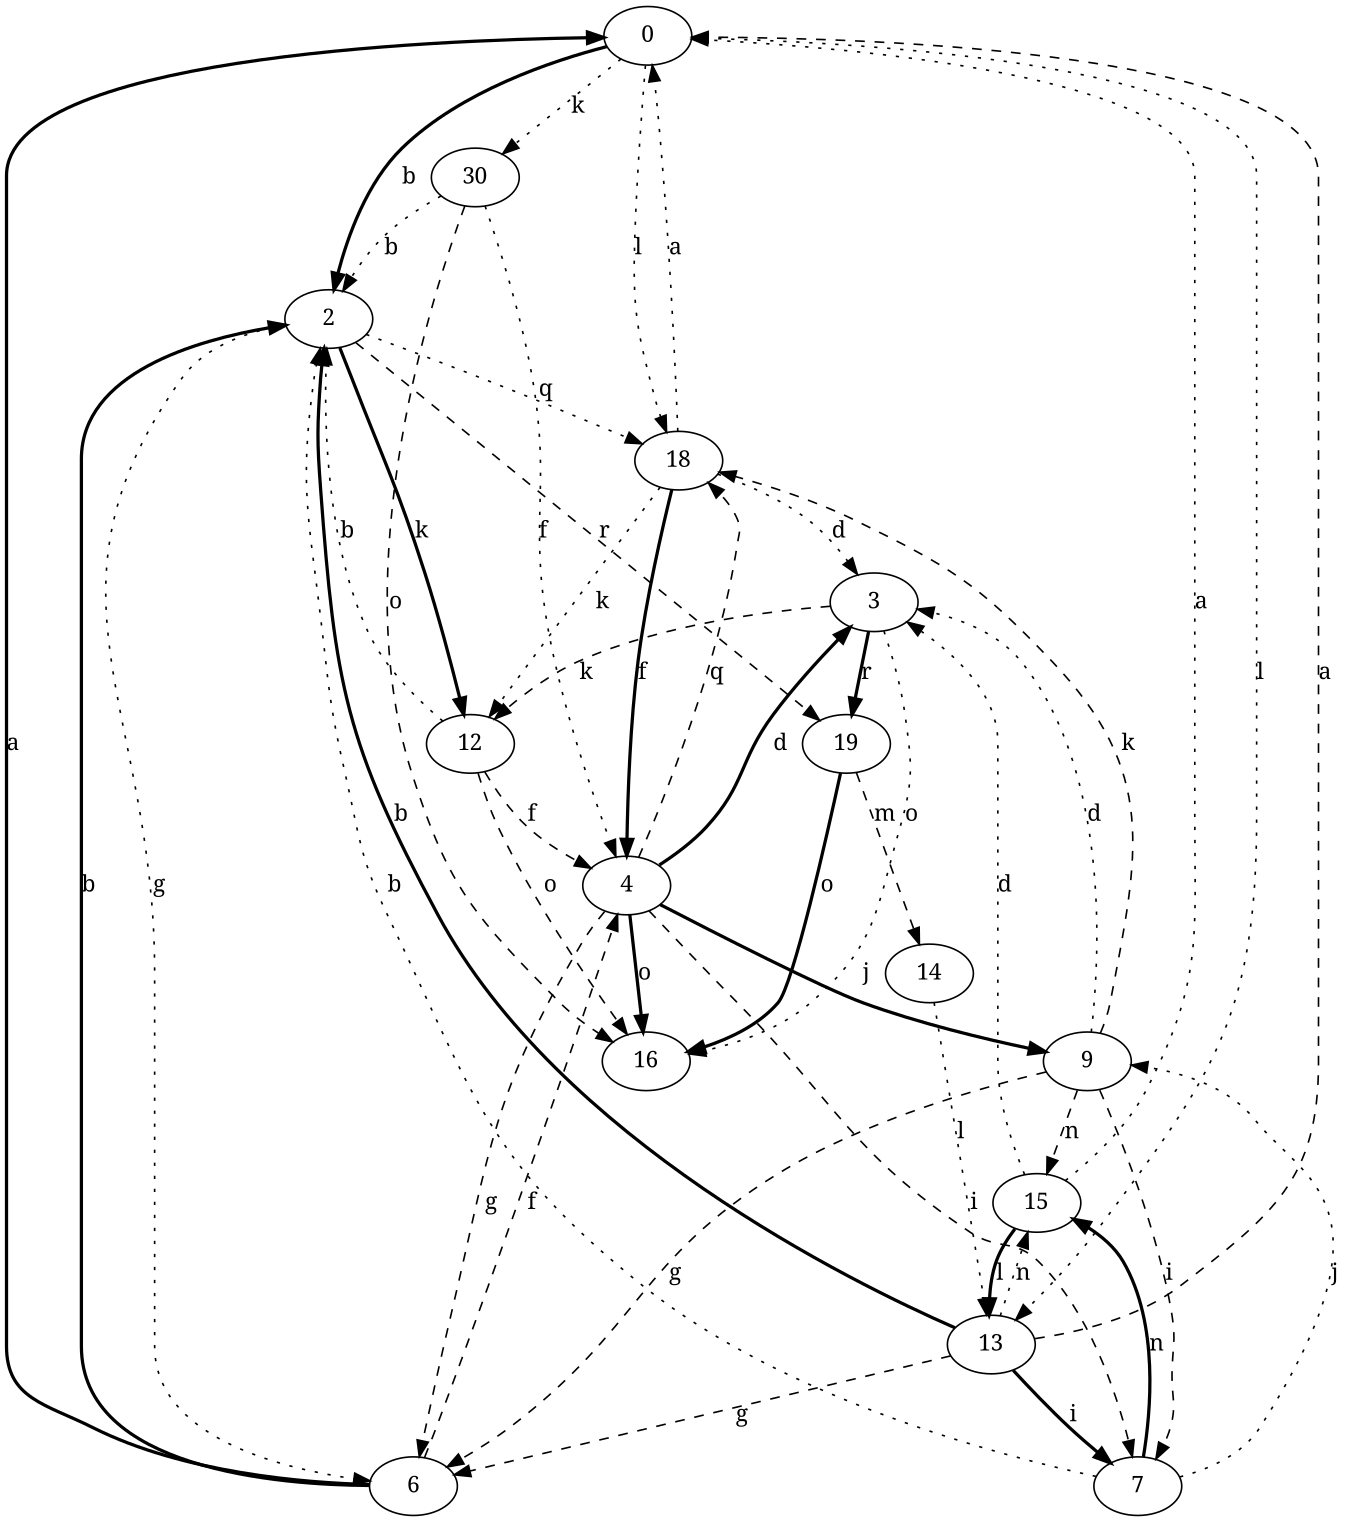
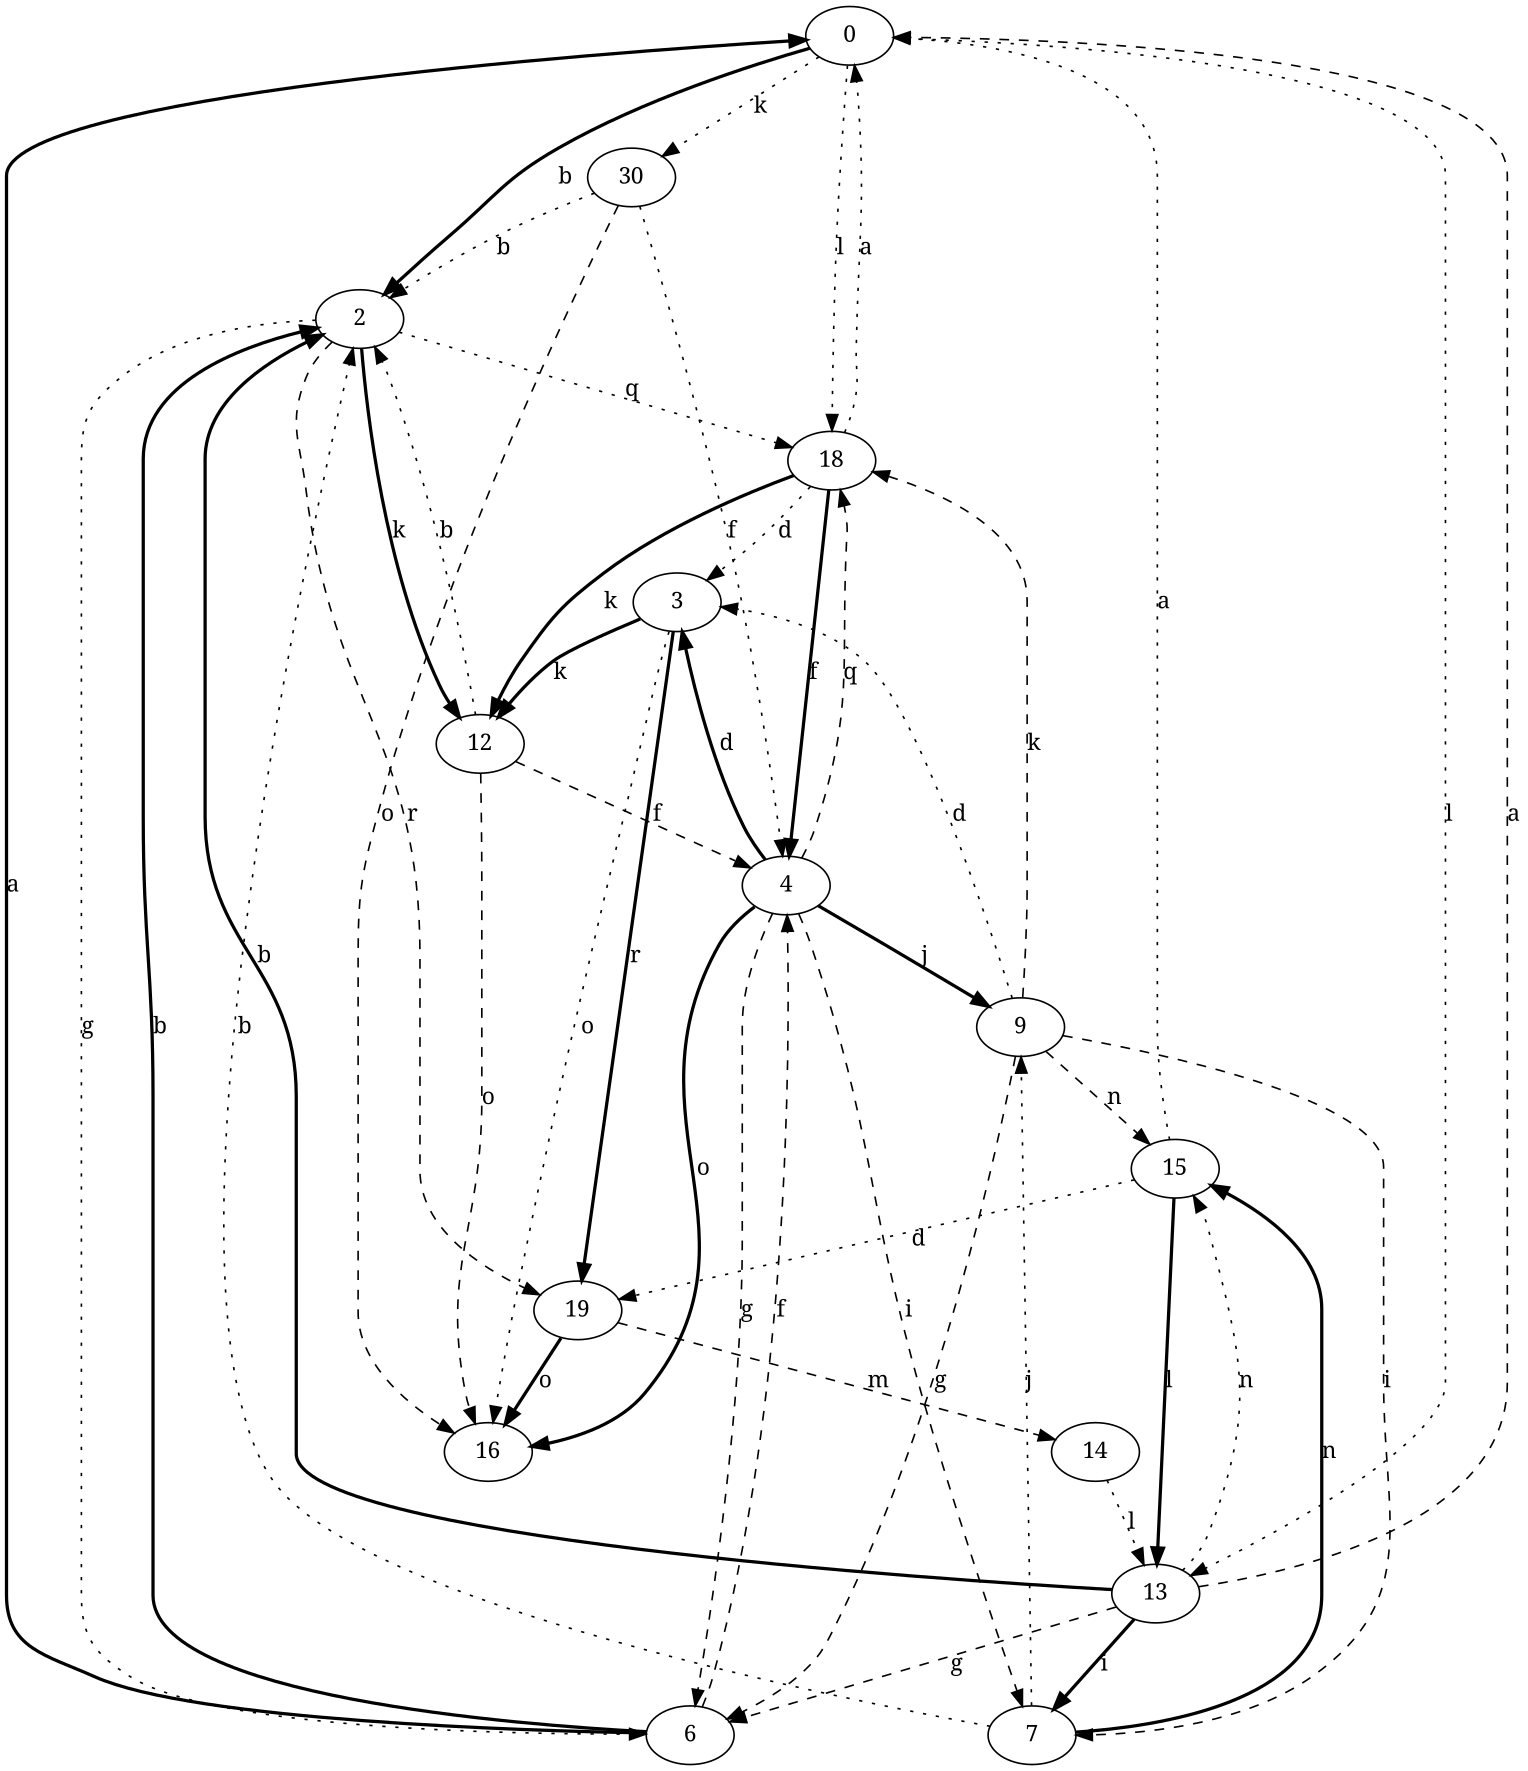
(580, 595) -> (623, 560)
(661, 633) -> (568, 652)
(998, 890) -> (897, 1235)
